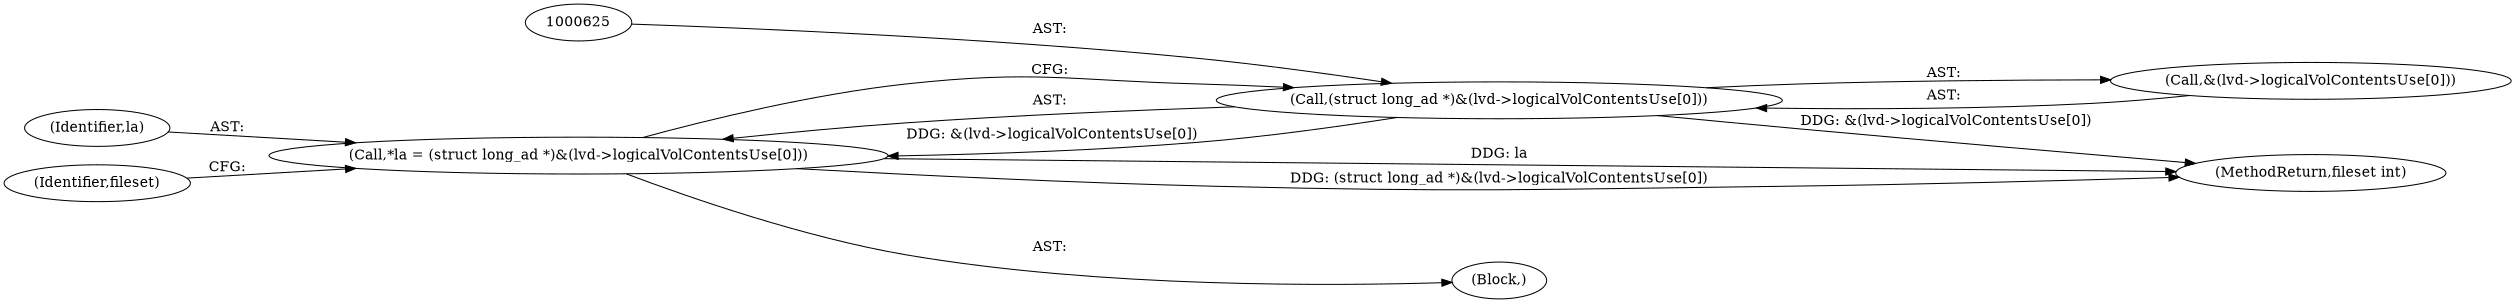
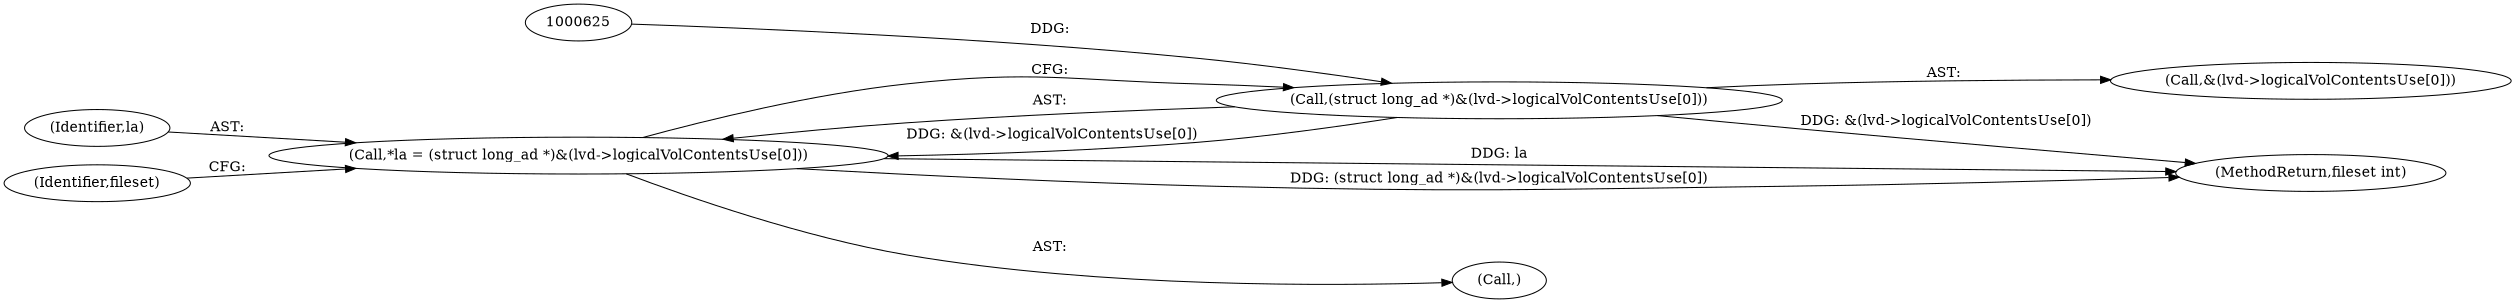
(1052, 29) -> (1052, 29)
(1978, 107) -> none
(1499, 280) -> (1499, 280)
